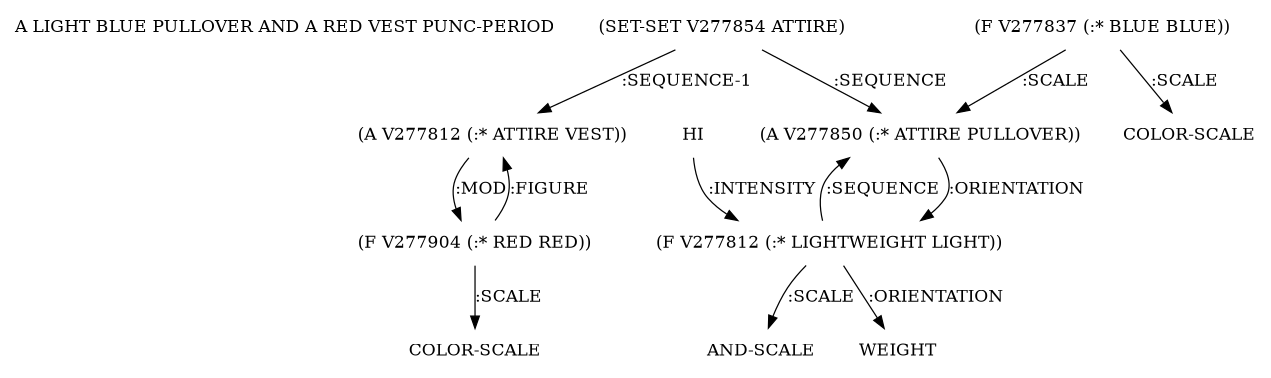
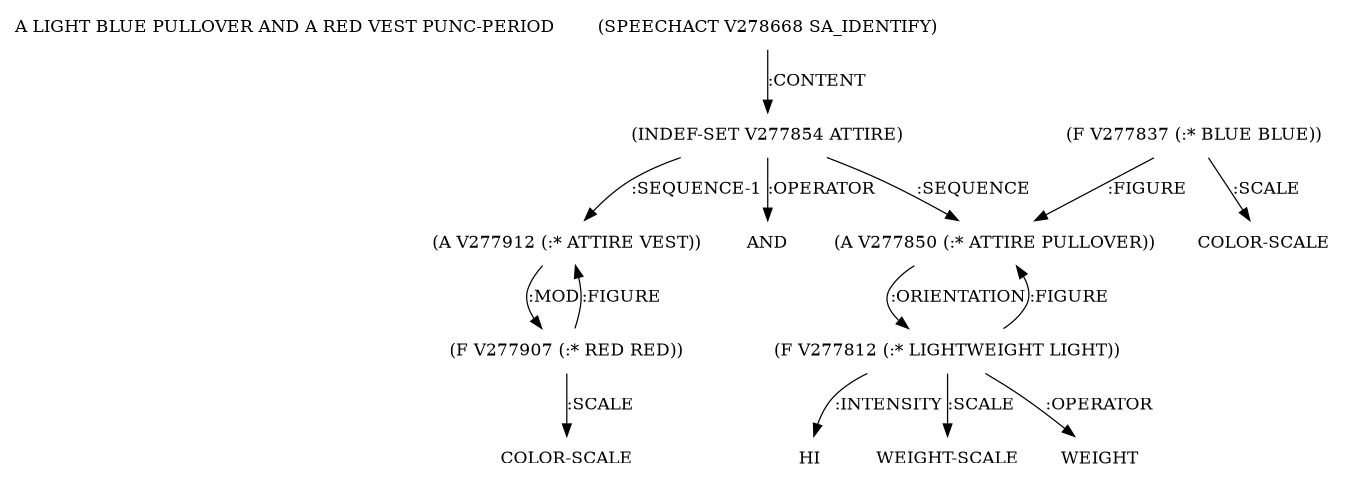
(722, 27) -> (768, 135)
none -> (768, 27)
(1056, 81) -> (1147, 189)
(492, 135) -> (567, 243)
(883, 189) -> (1069, 297)
(703, 190) -> (837, 394)
(475, 243) -> (567, 351)
none -> (768, 243)
(936, 297) -> (1100, 405)
(762, 351) -> (948, 459)
